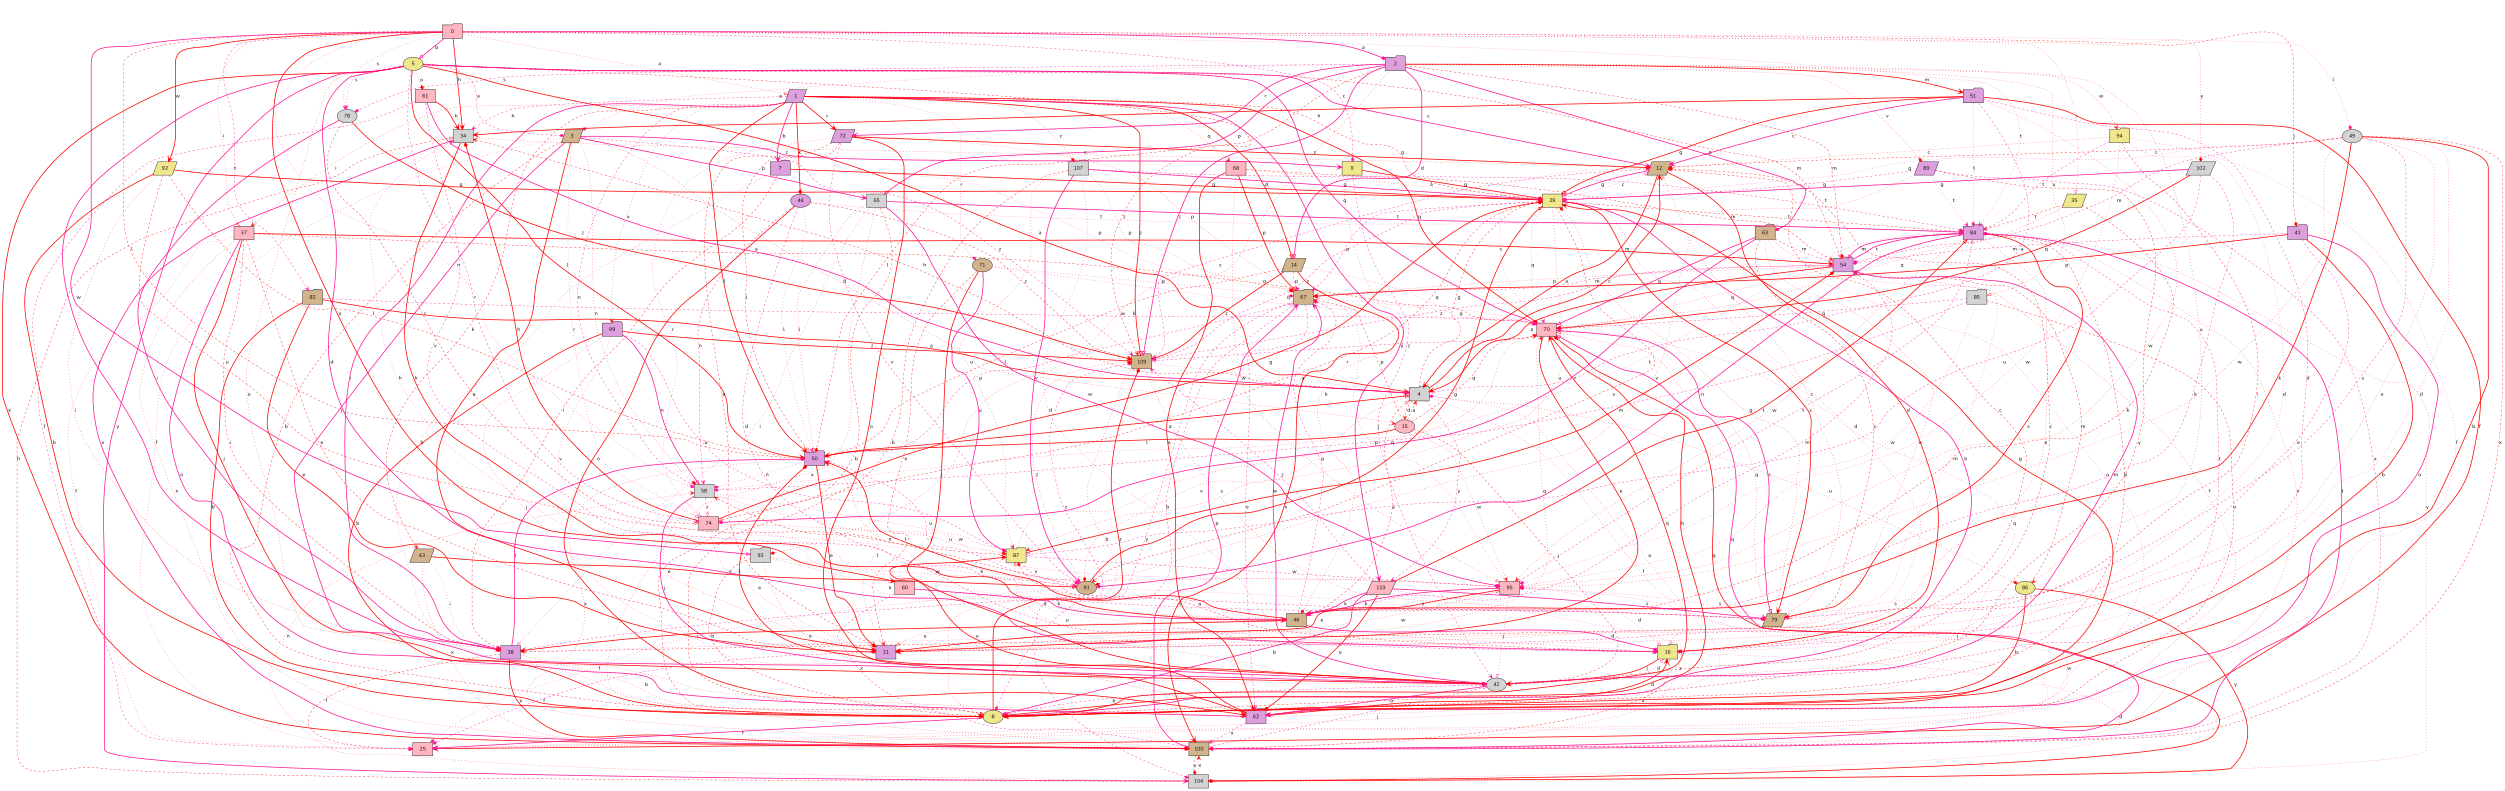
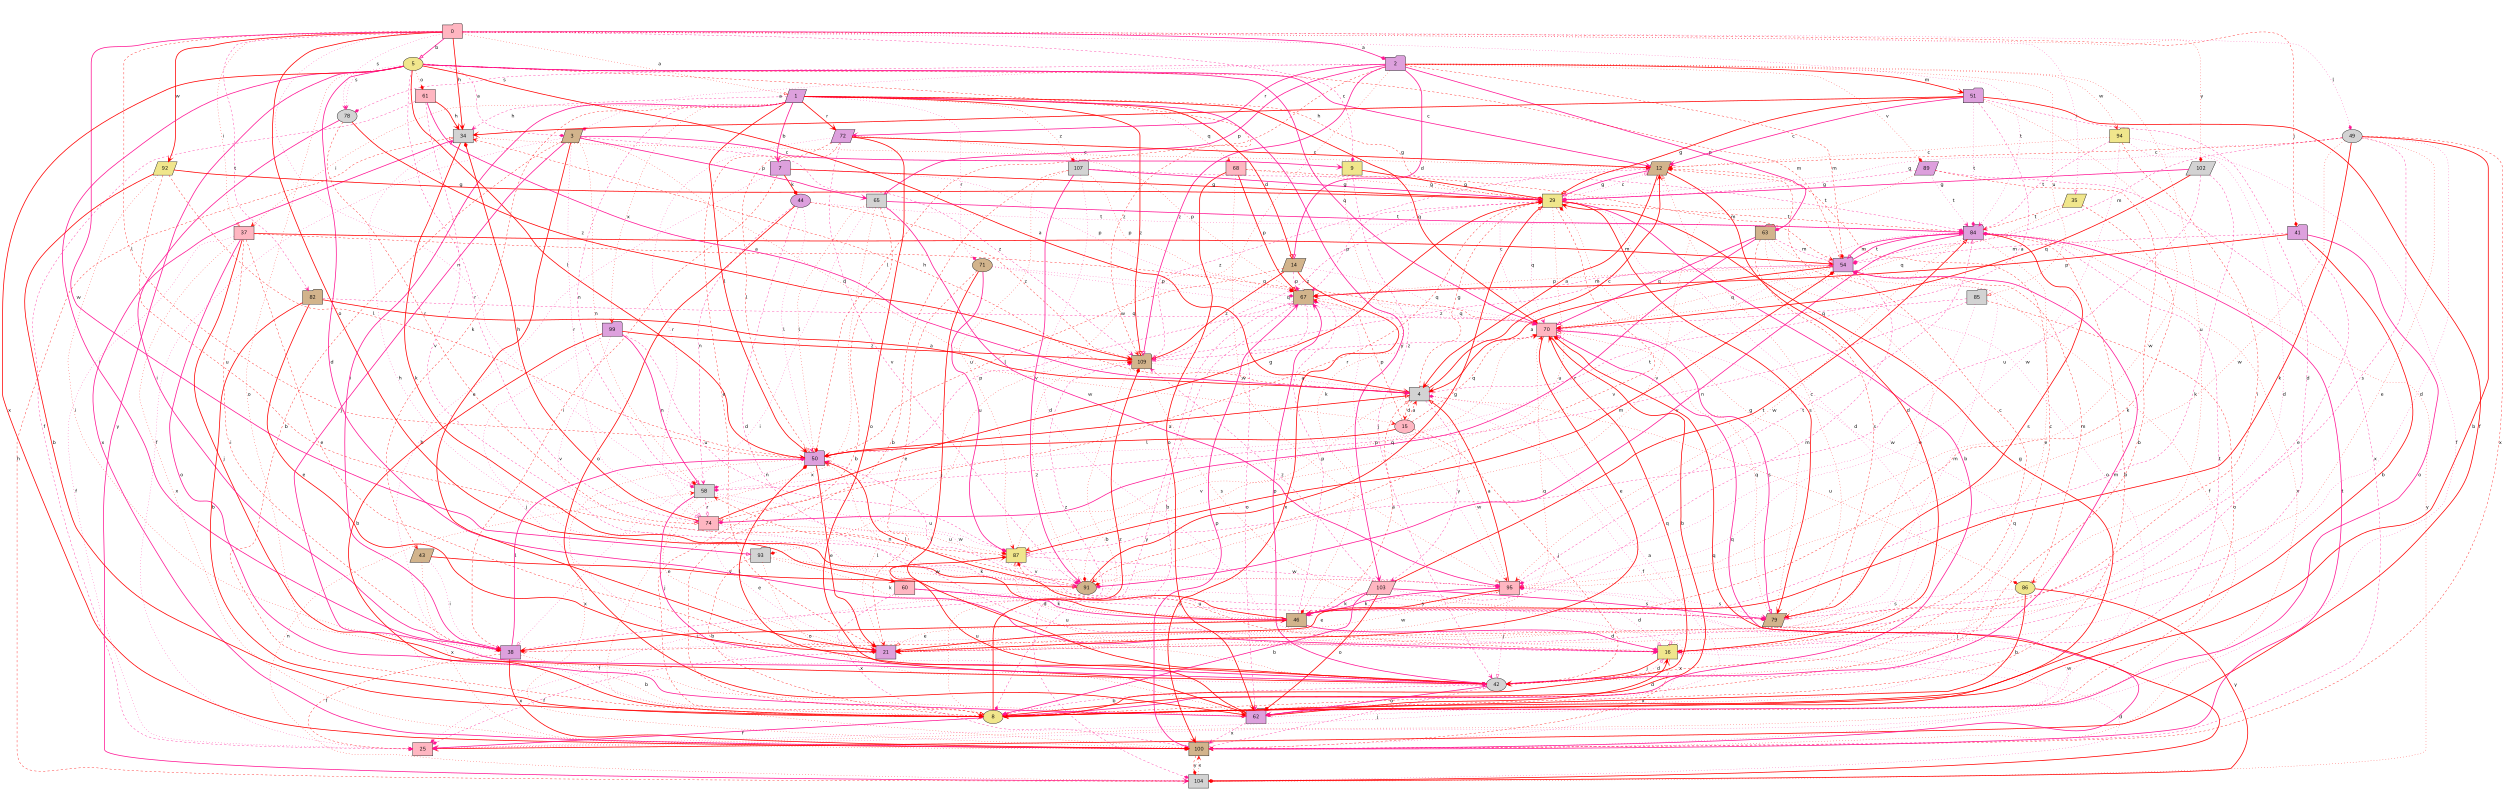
(798, 146) -> (789, 183)
(1432, 185) -> (1432, 185)
(1134, 314) -> (1134, 314)
(2140, 443) -> (2140, 443)
none -> (1484, 485)
(1275, 491) -> (1275, 491)
